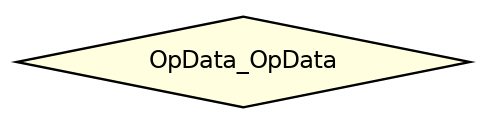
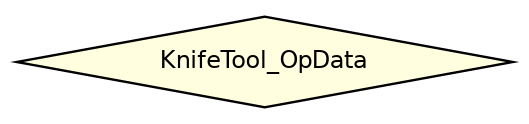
(243, 62) -> (265, 62)
